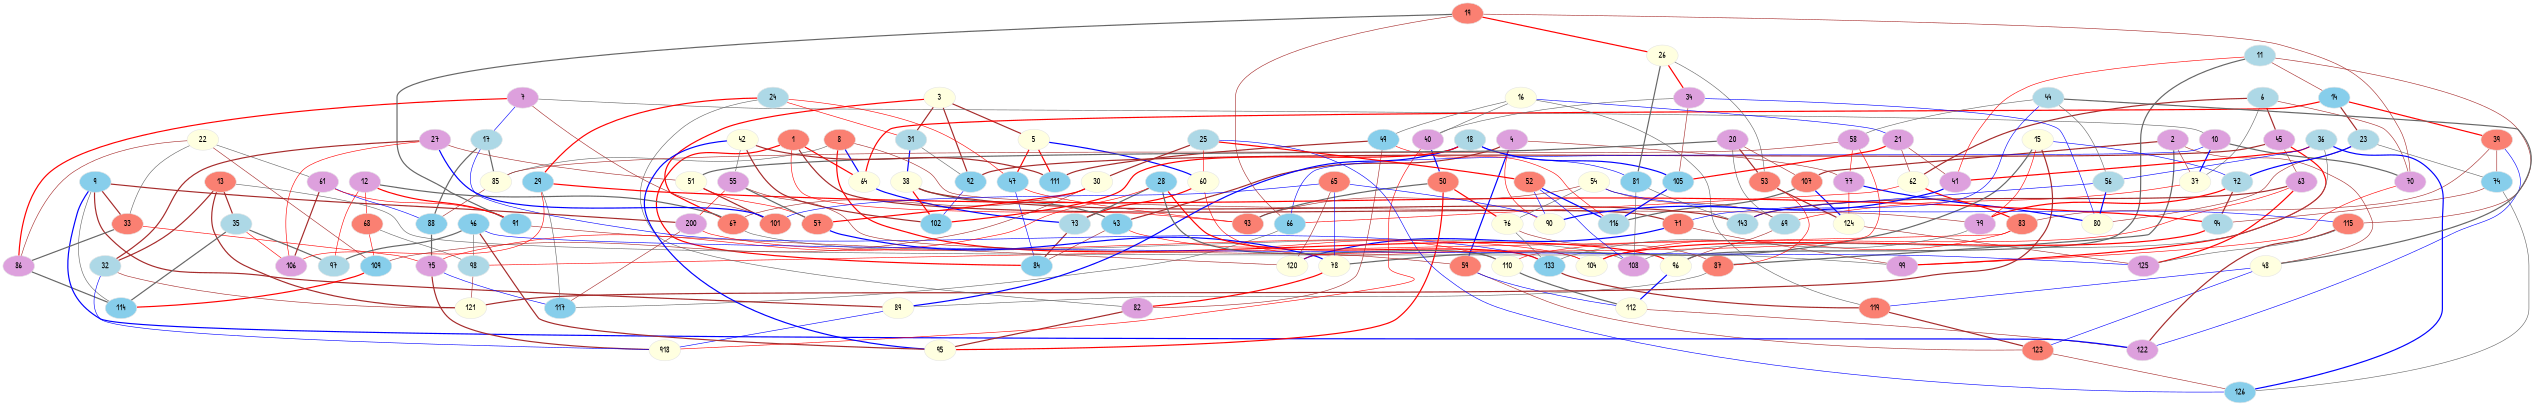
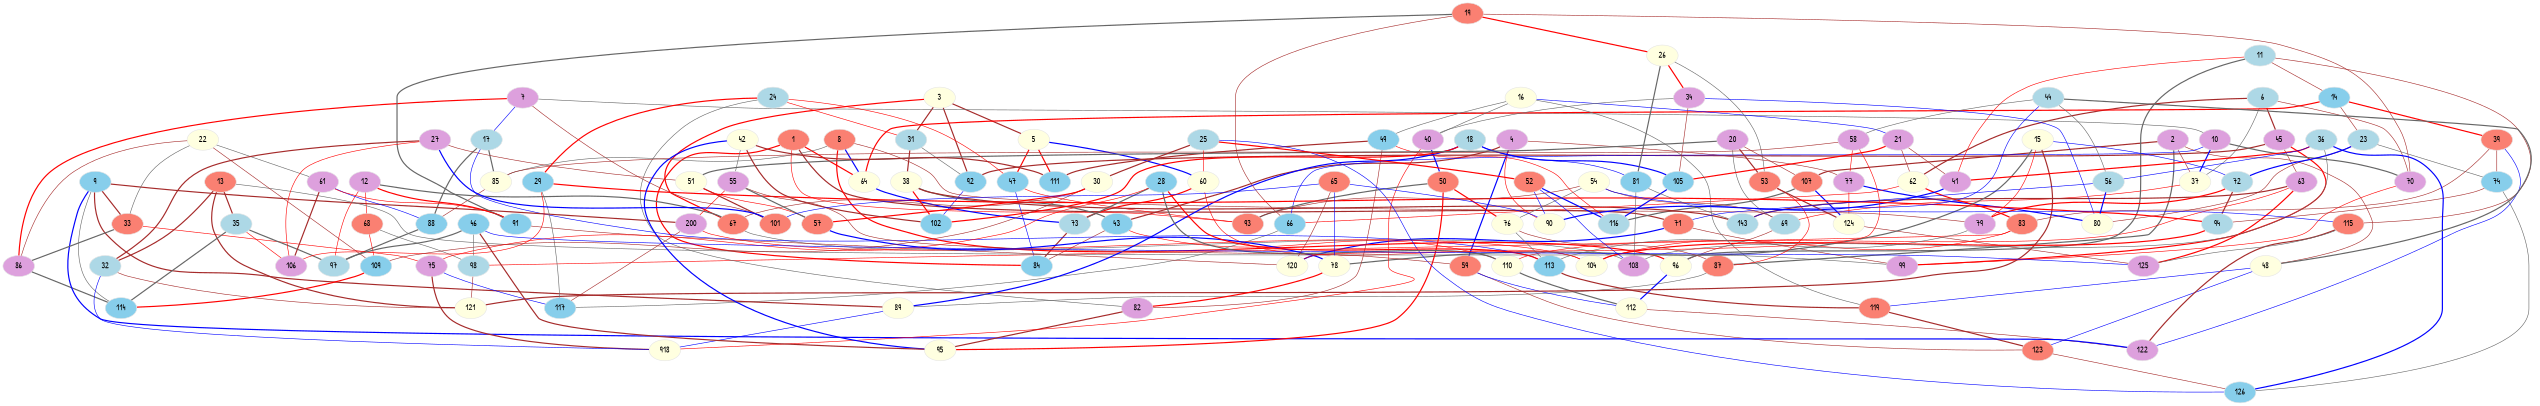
(2351, 122) -> (2351, 122)
(908, 166) -> (908, 166)
(432, 244) -> (382, 244)
(1550, 266) -> (1550, 266)
